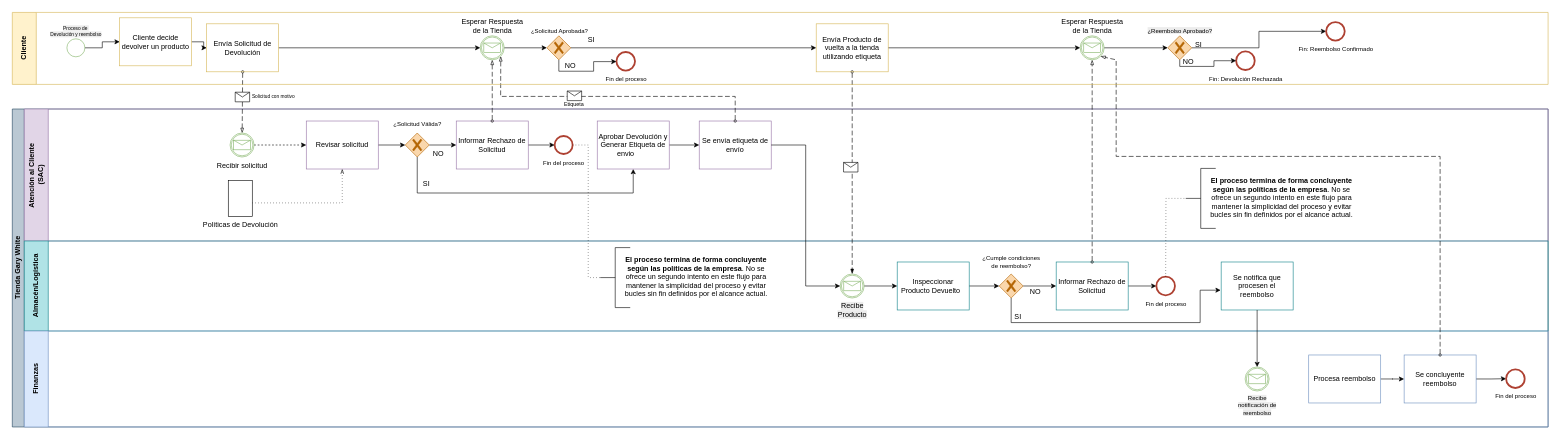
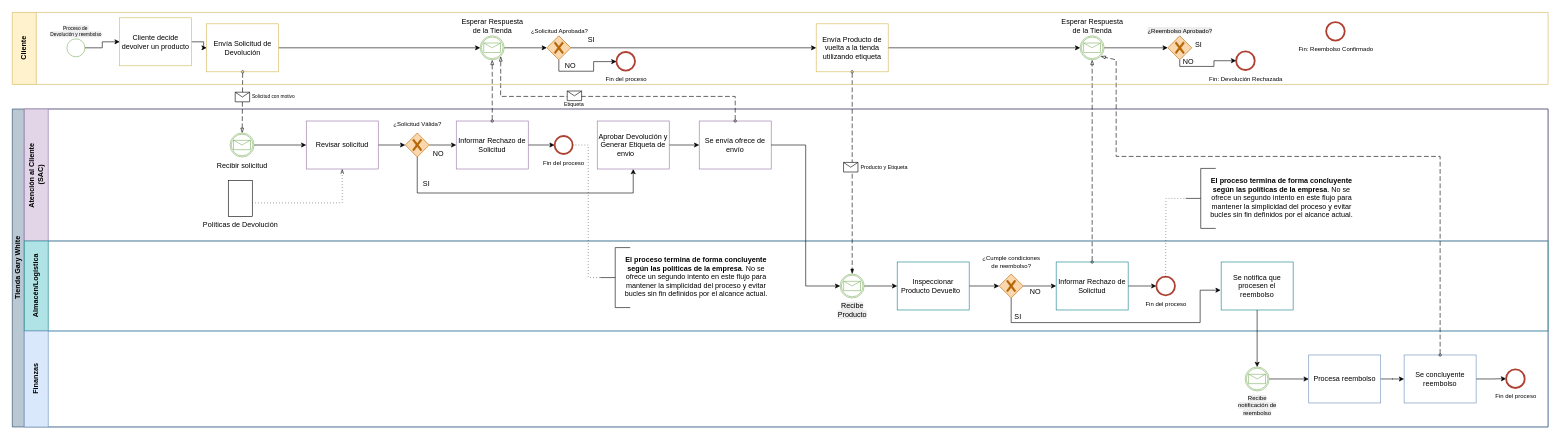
(1259, 48) -> none
(278, 145) -> (278, 145)
(735, 145) -> (735, 145)
none -> (884, 168)
none -> (1303, 379)
